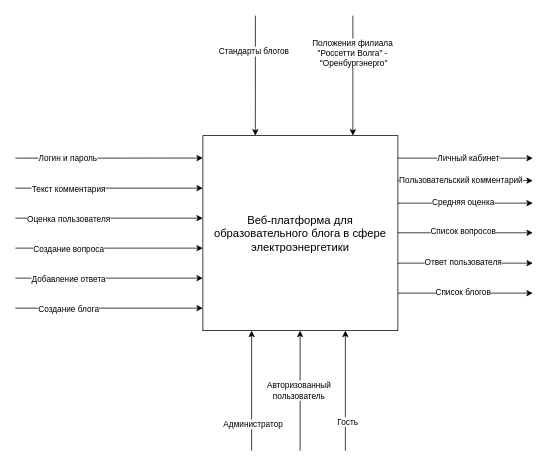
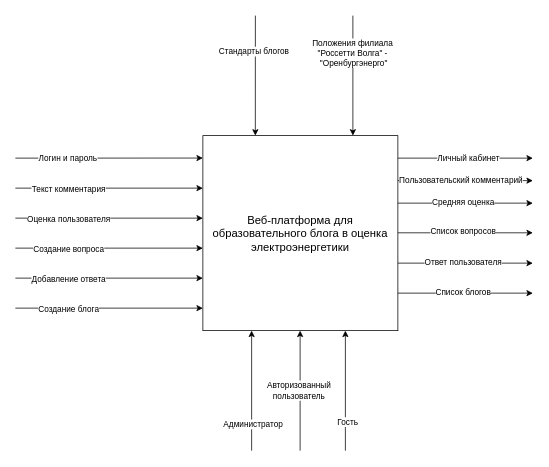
(300, 233) -> (300, 233)
